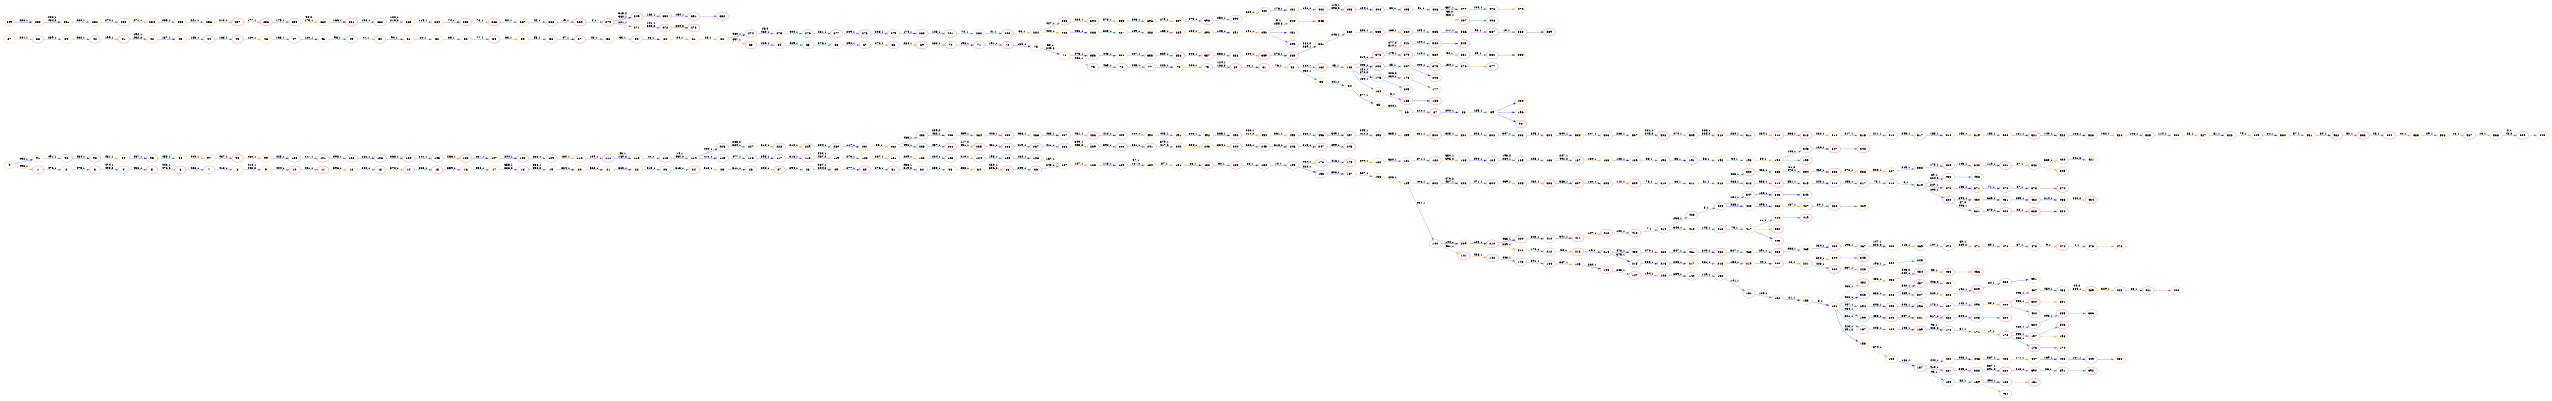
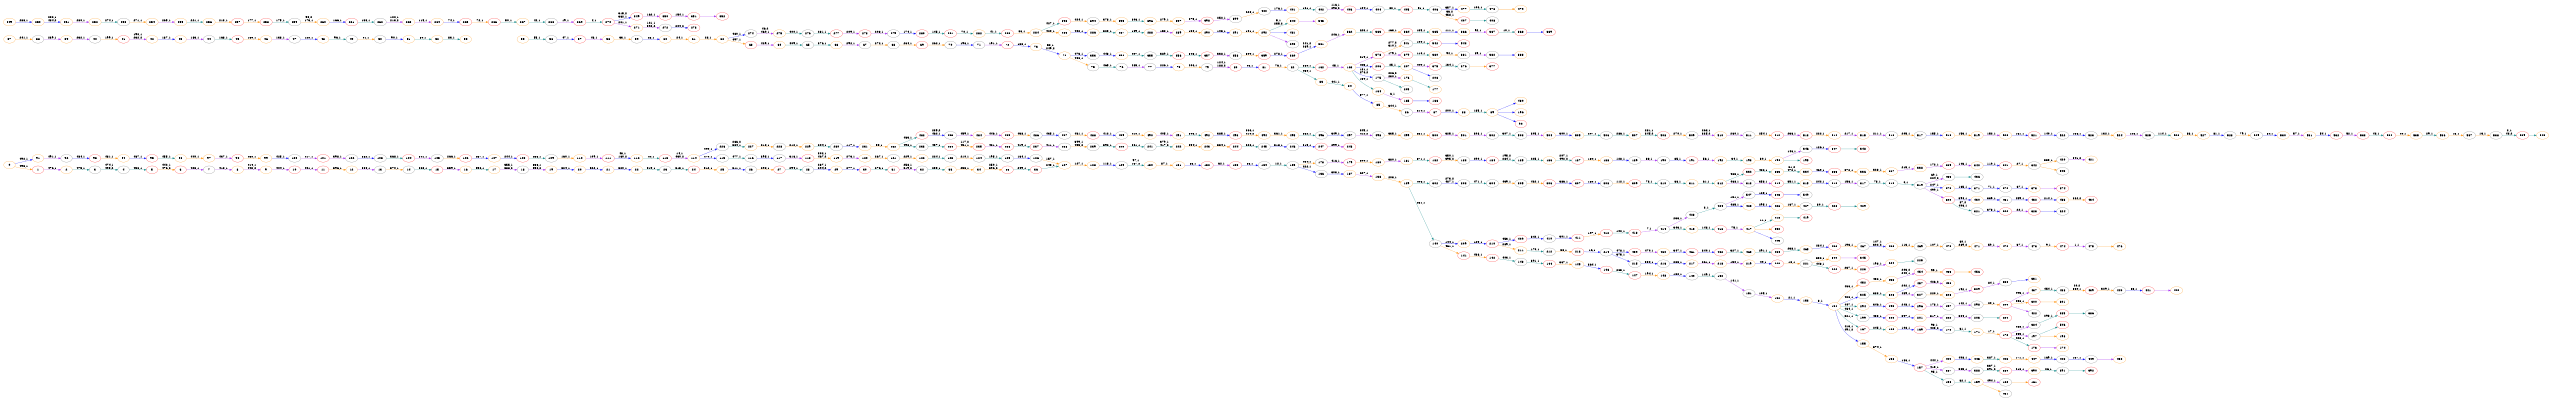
(494, 39) -> none
(1678, 274) -> (1678, 274)
(1990, 382) -> (1990, 382)
